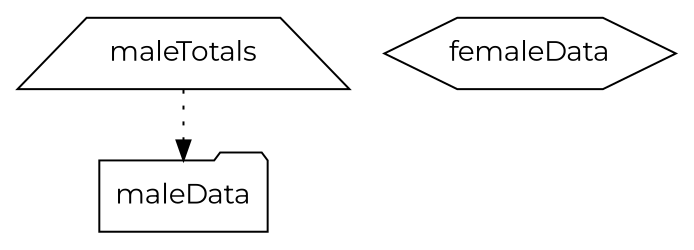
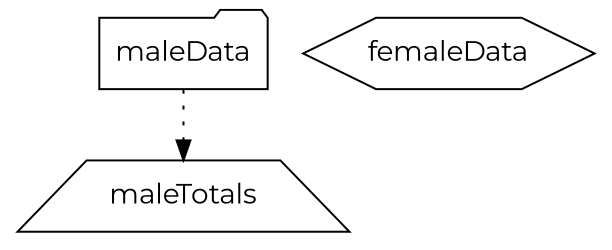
(183, 115) -> (183, 115)
